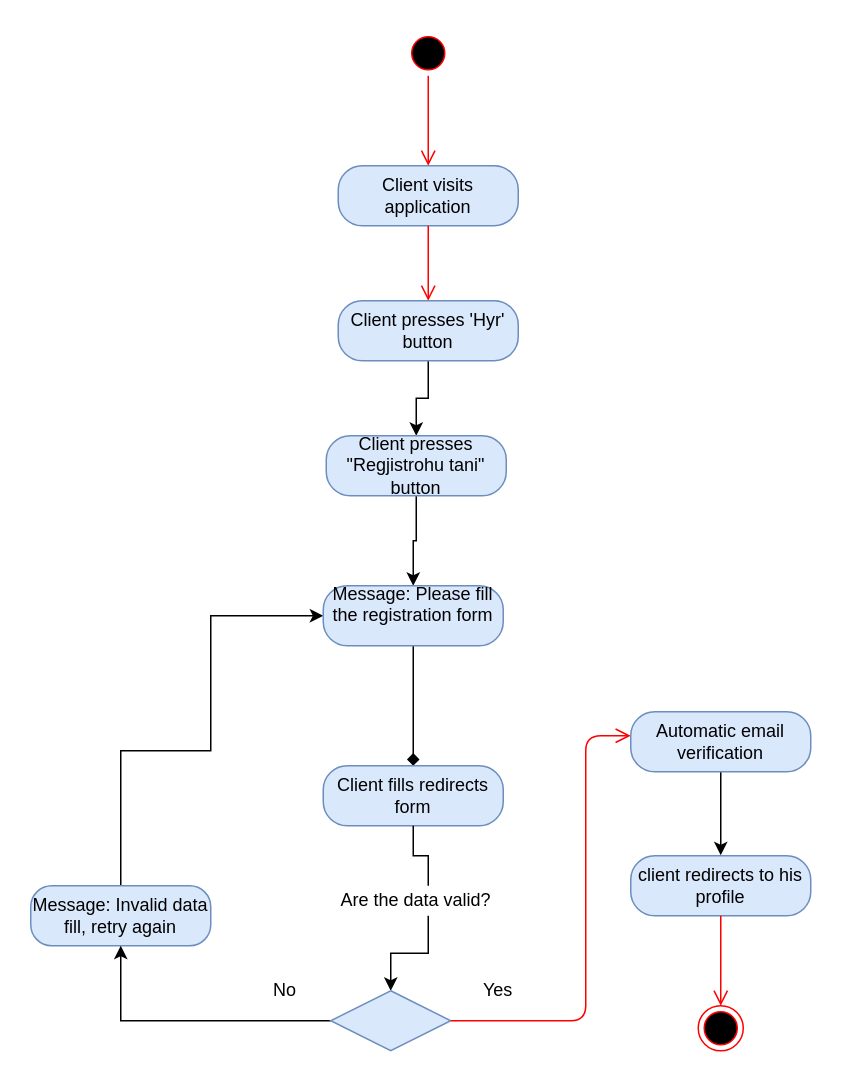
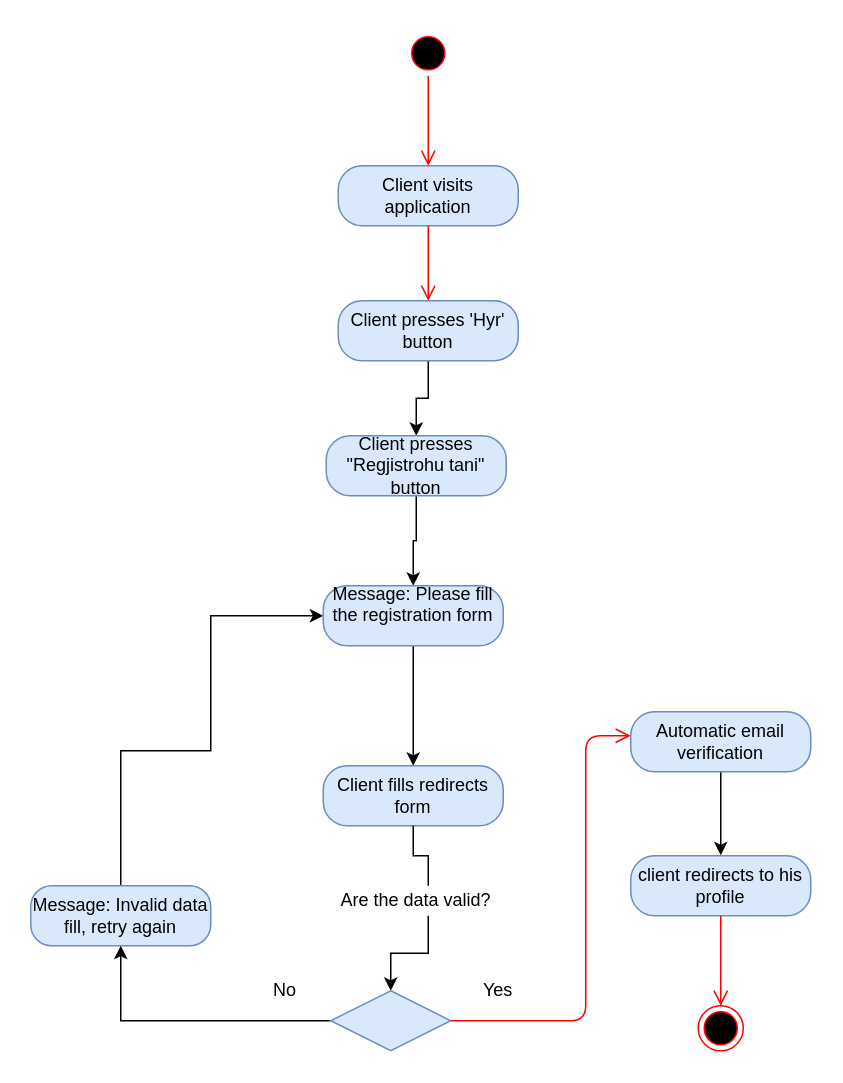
(413, 753) -> (413, 754)
